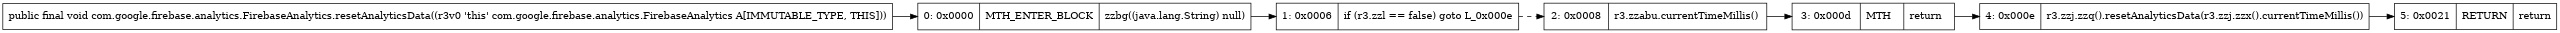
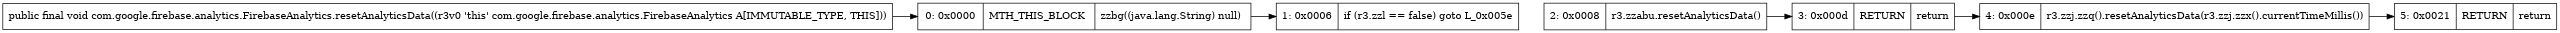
(1039, 16) -> (1037, 16)
(1428, 16) -> (1428, 16)
(1686, 16) -> (1686, 16)
(1879, 16) -> (1882, 16)
(1528, 17) -> none
